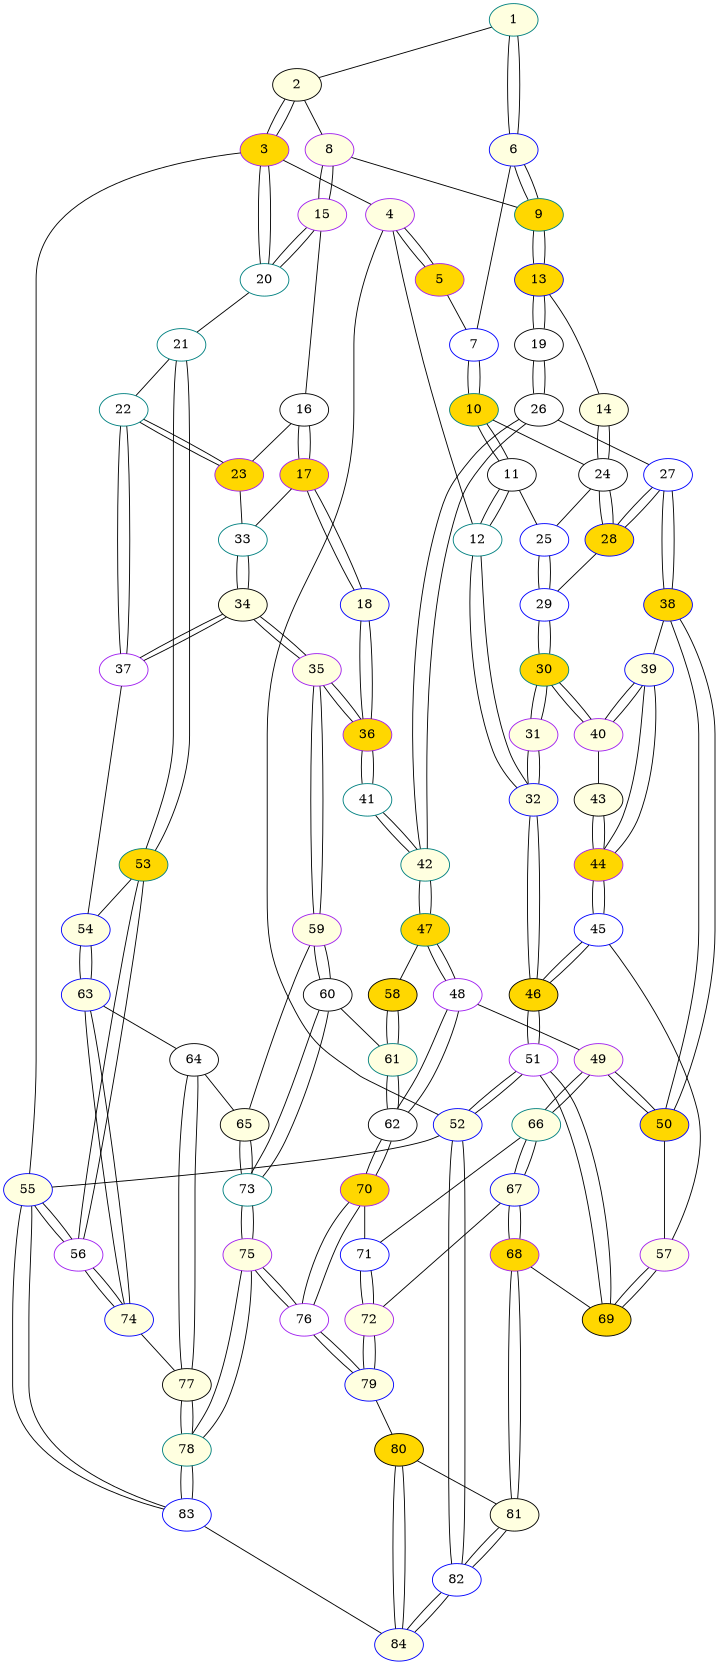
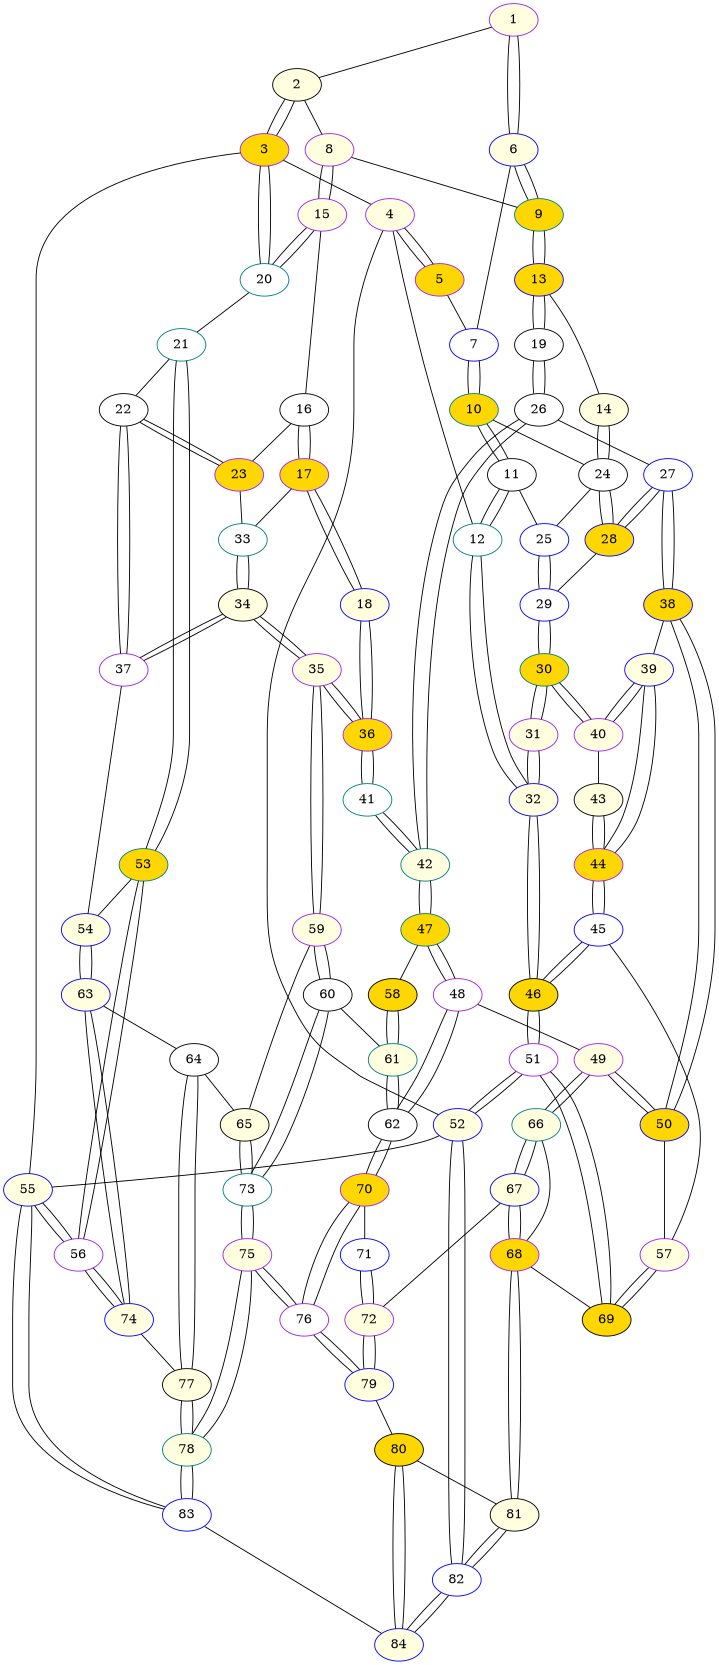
(514, 20) -> (514, 20)
(124, 410) -> (124, 410)
(457, 1185) -> (549, 1193)
